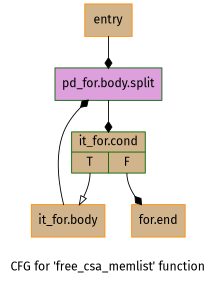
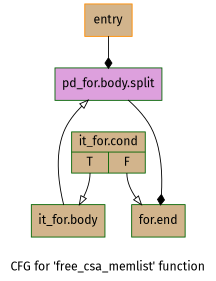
(108, 111) -> (157, 143)
(59, 153) -> (59, 153)
(129, 186) -> (129, 186)
(68, 221) -> (68, 221)
(158, 221) -> (158, 221)
